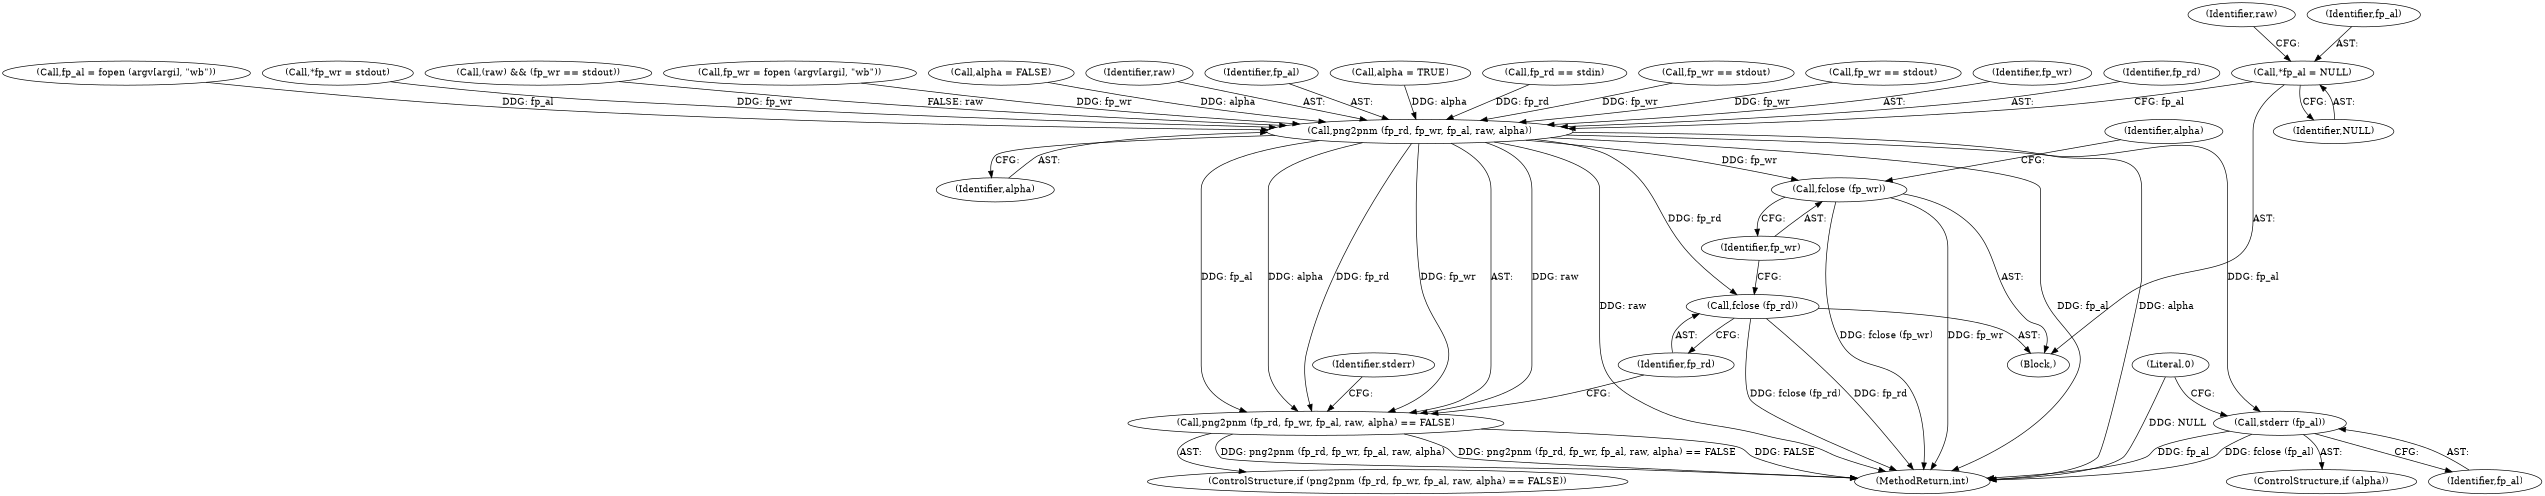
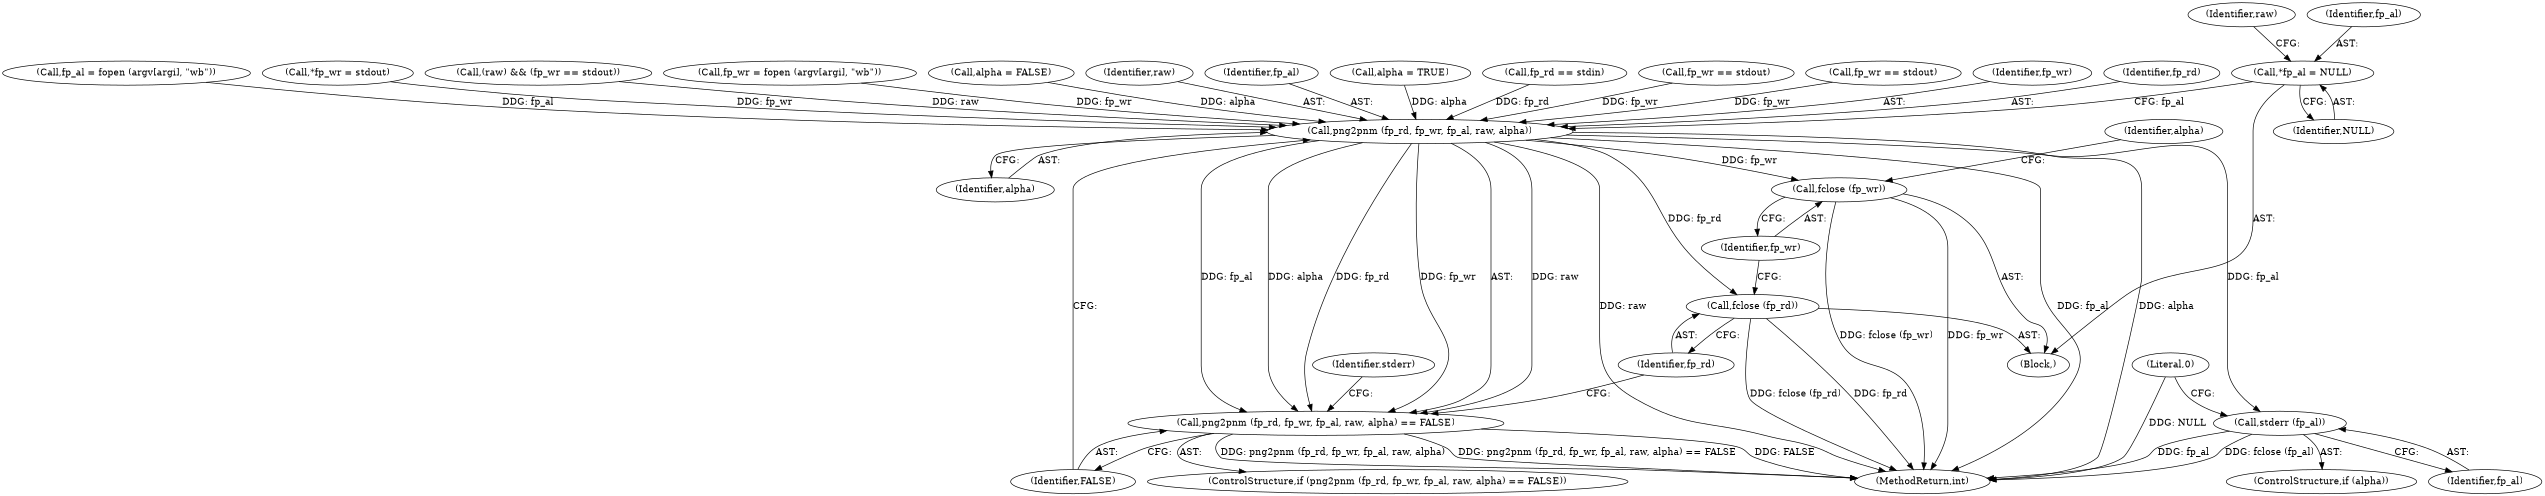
(956, 102) -> (956, 102)
none -> (1073, 482)
